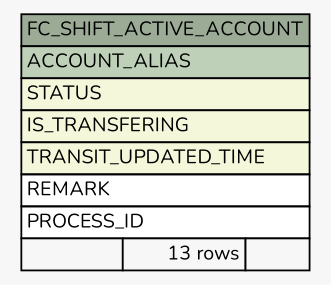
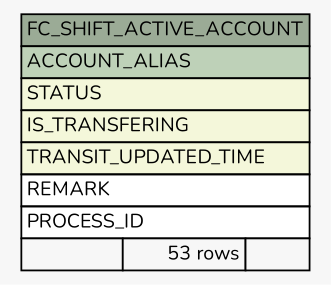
(204, 254) -> (204, 254)
